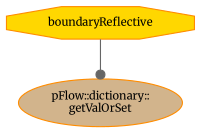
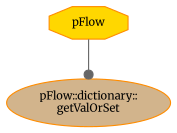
(100, 23) -> (89, 23)
